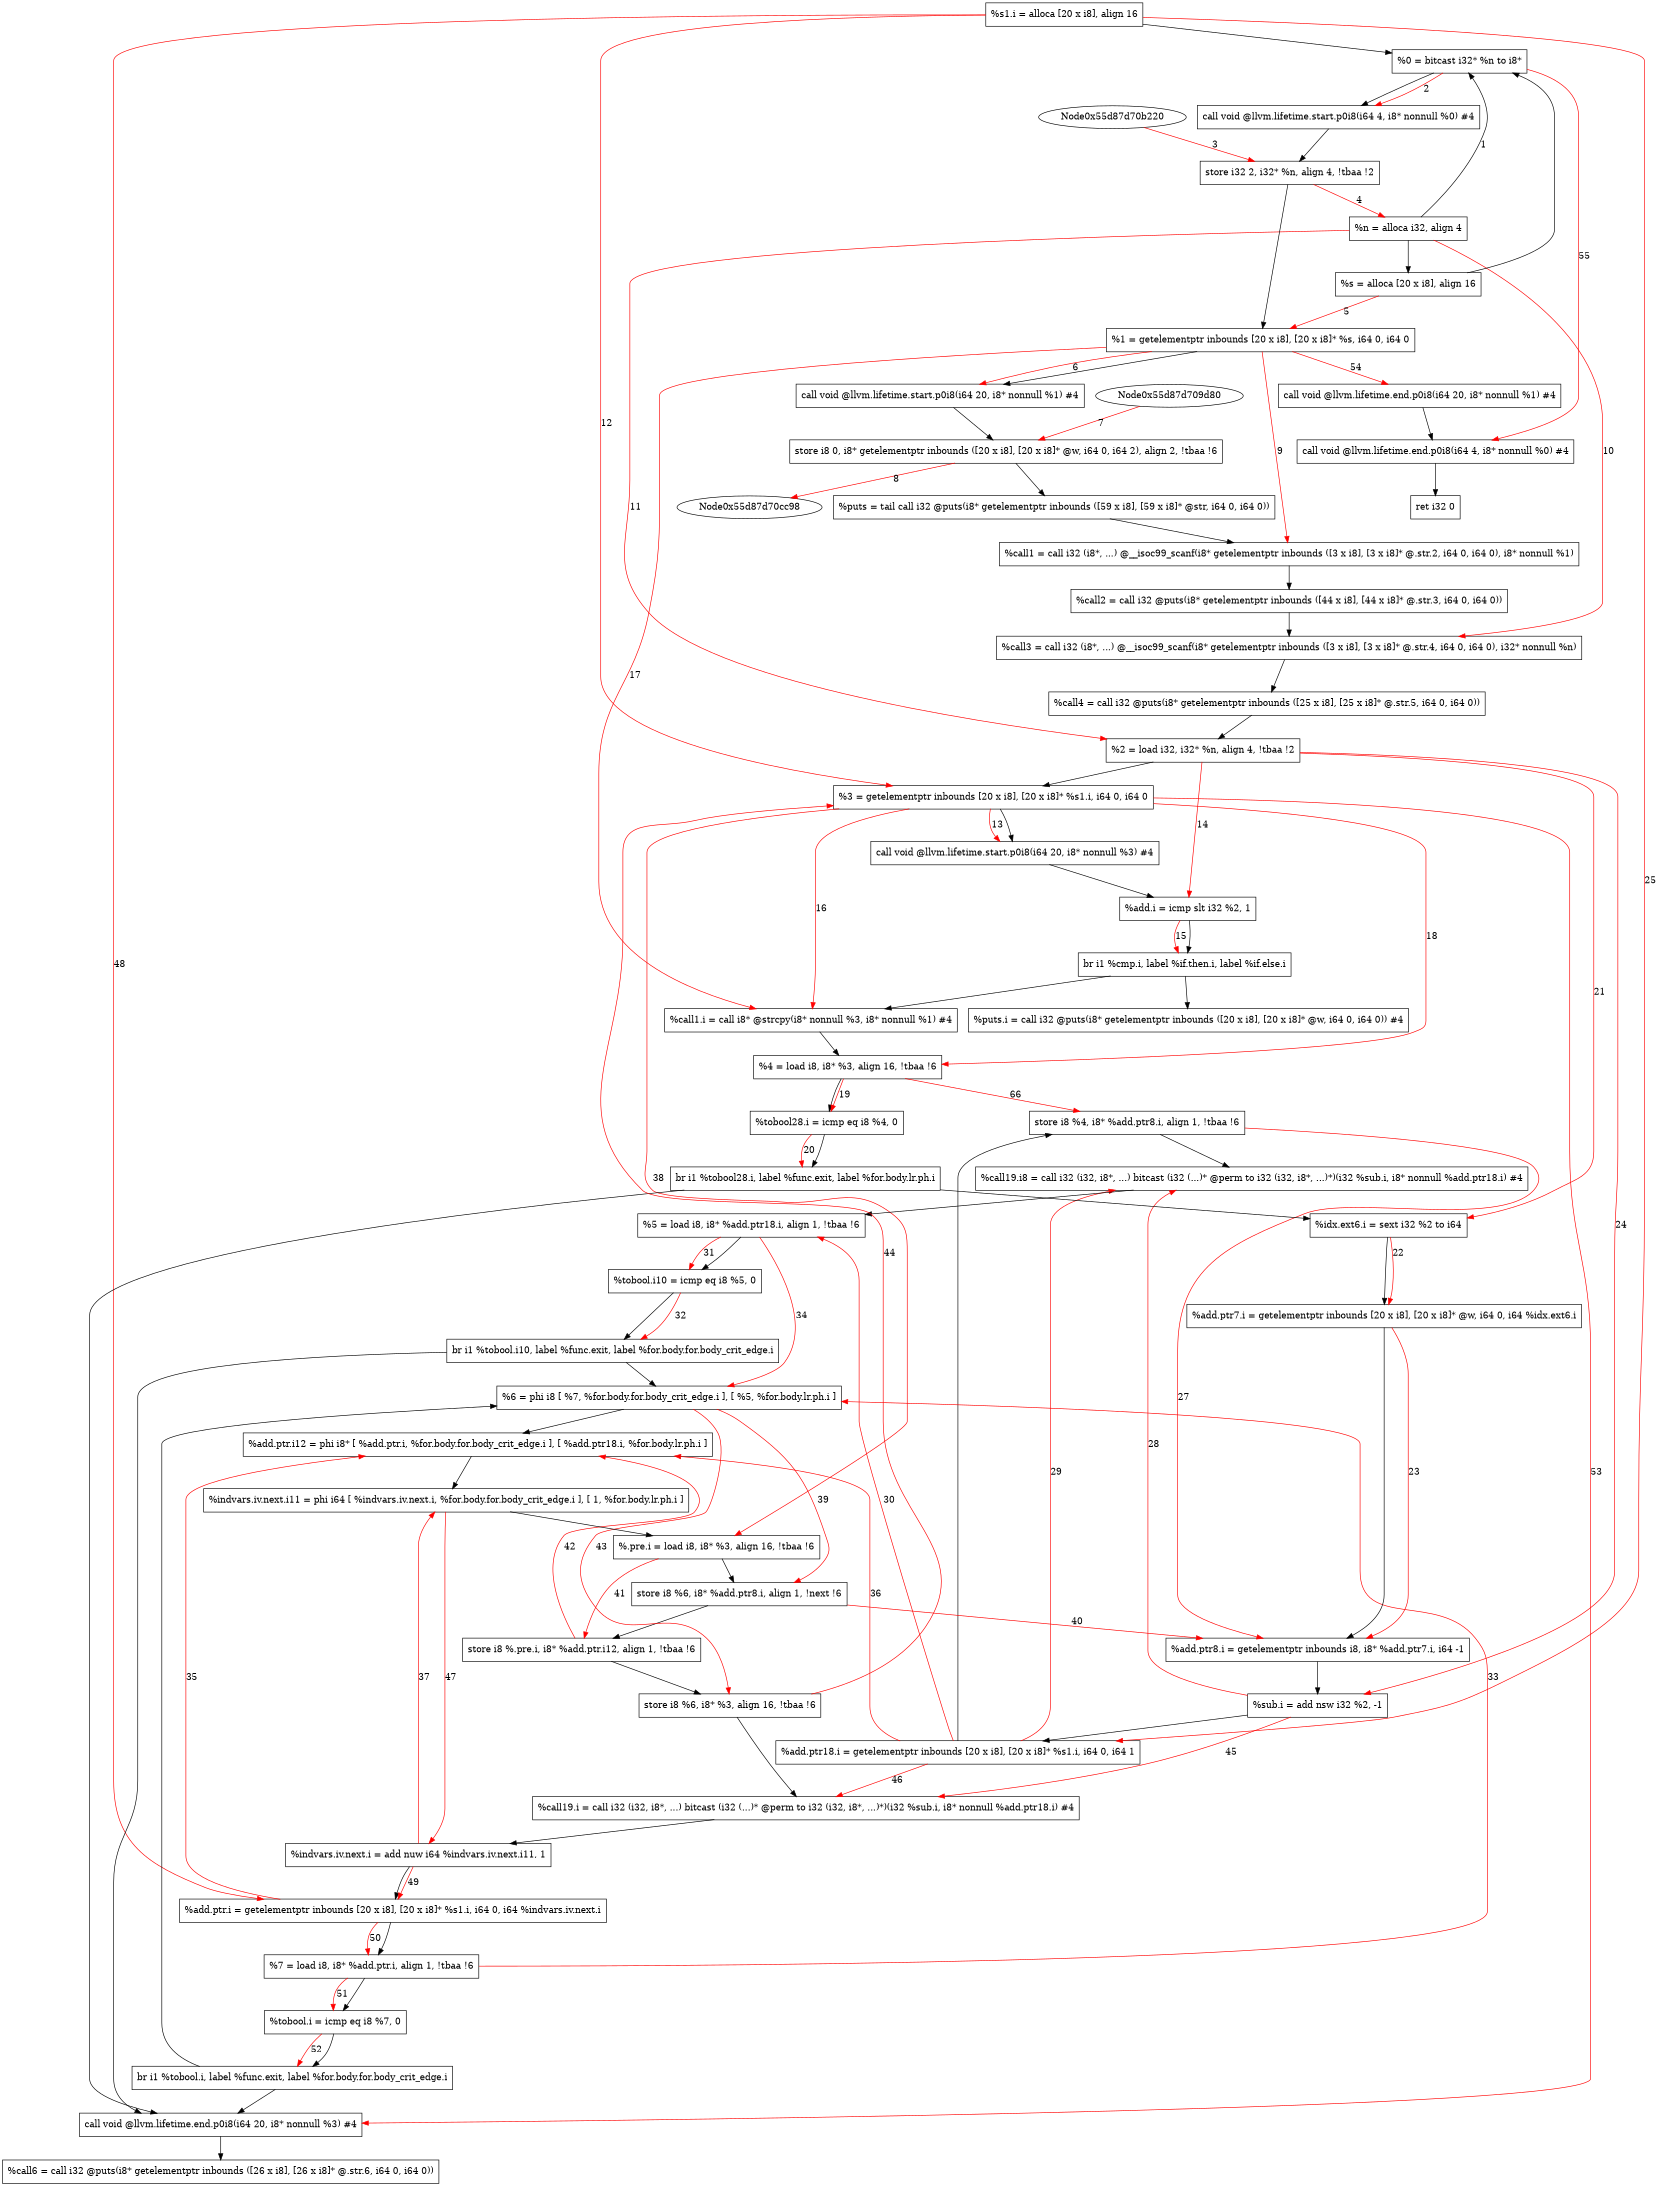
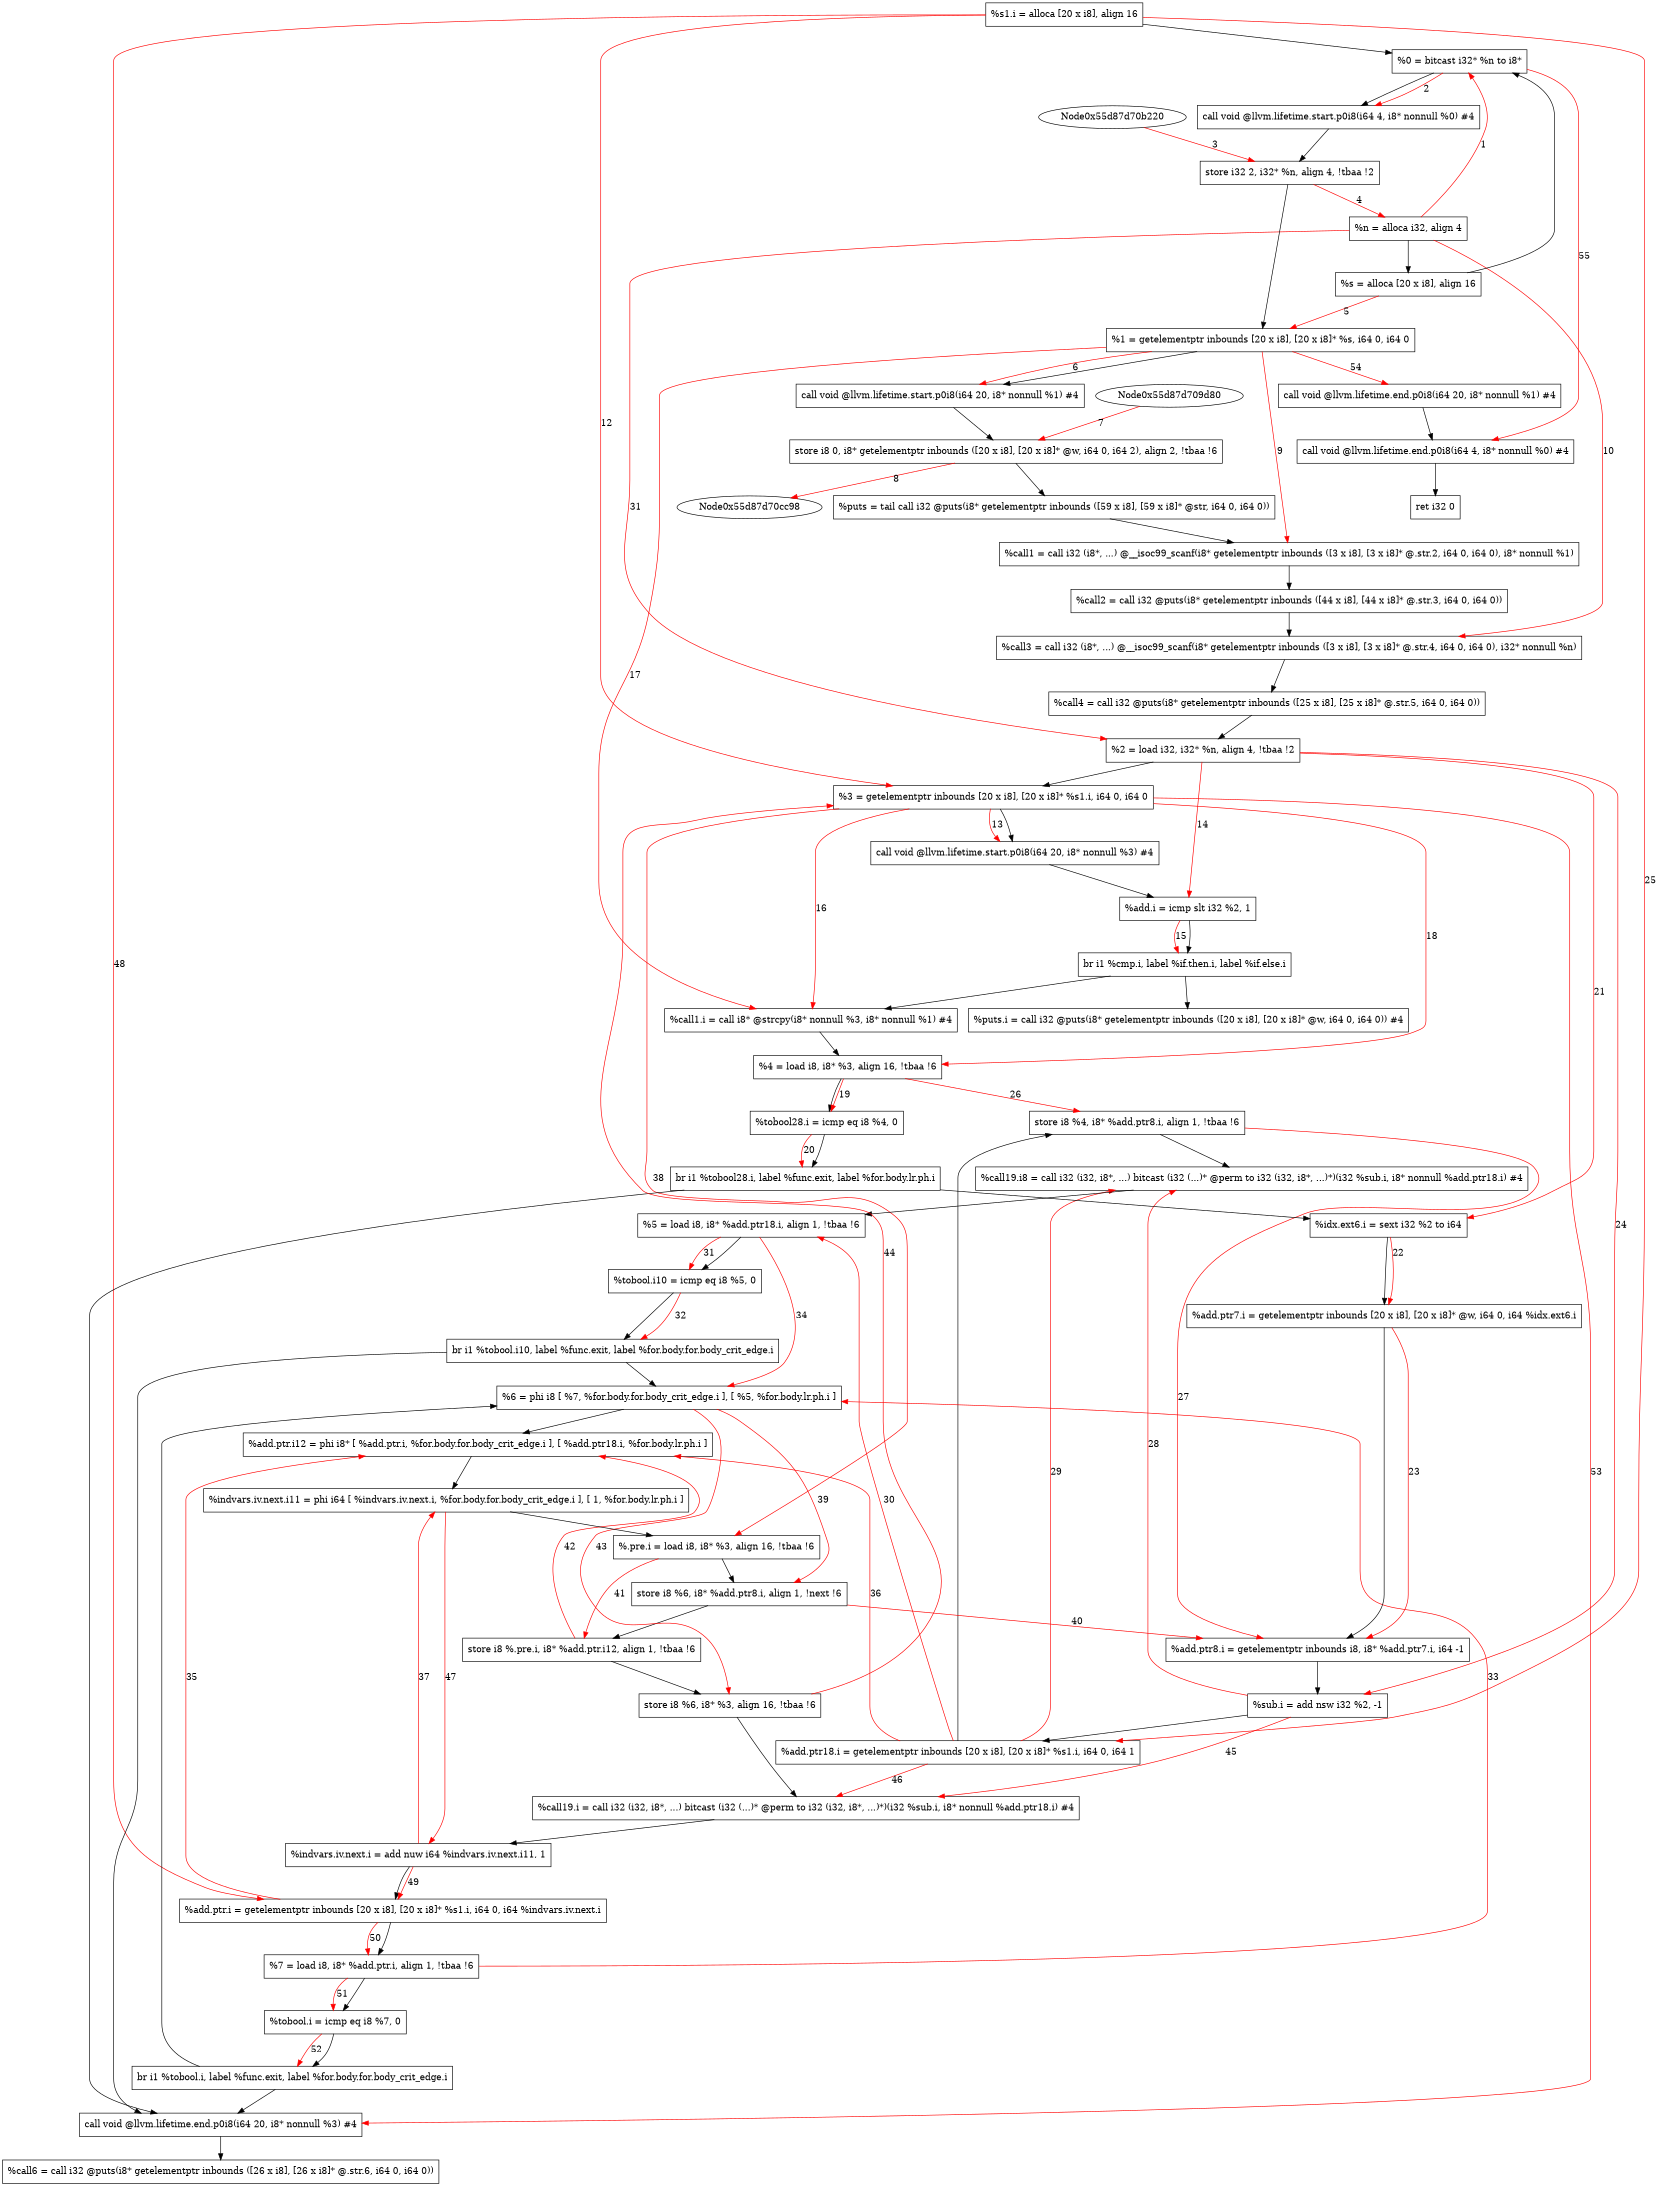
(1474, 154) -> (1474, 154)
(636, 507) -> (636, 507)
(1016, 1095) -> (1016, 1095)
